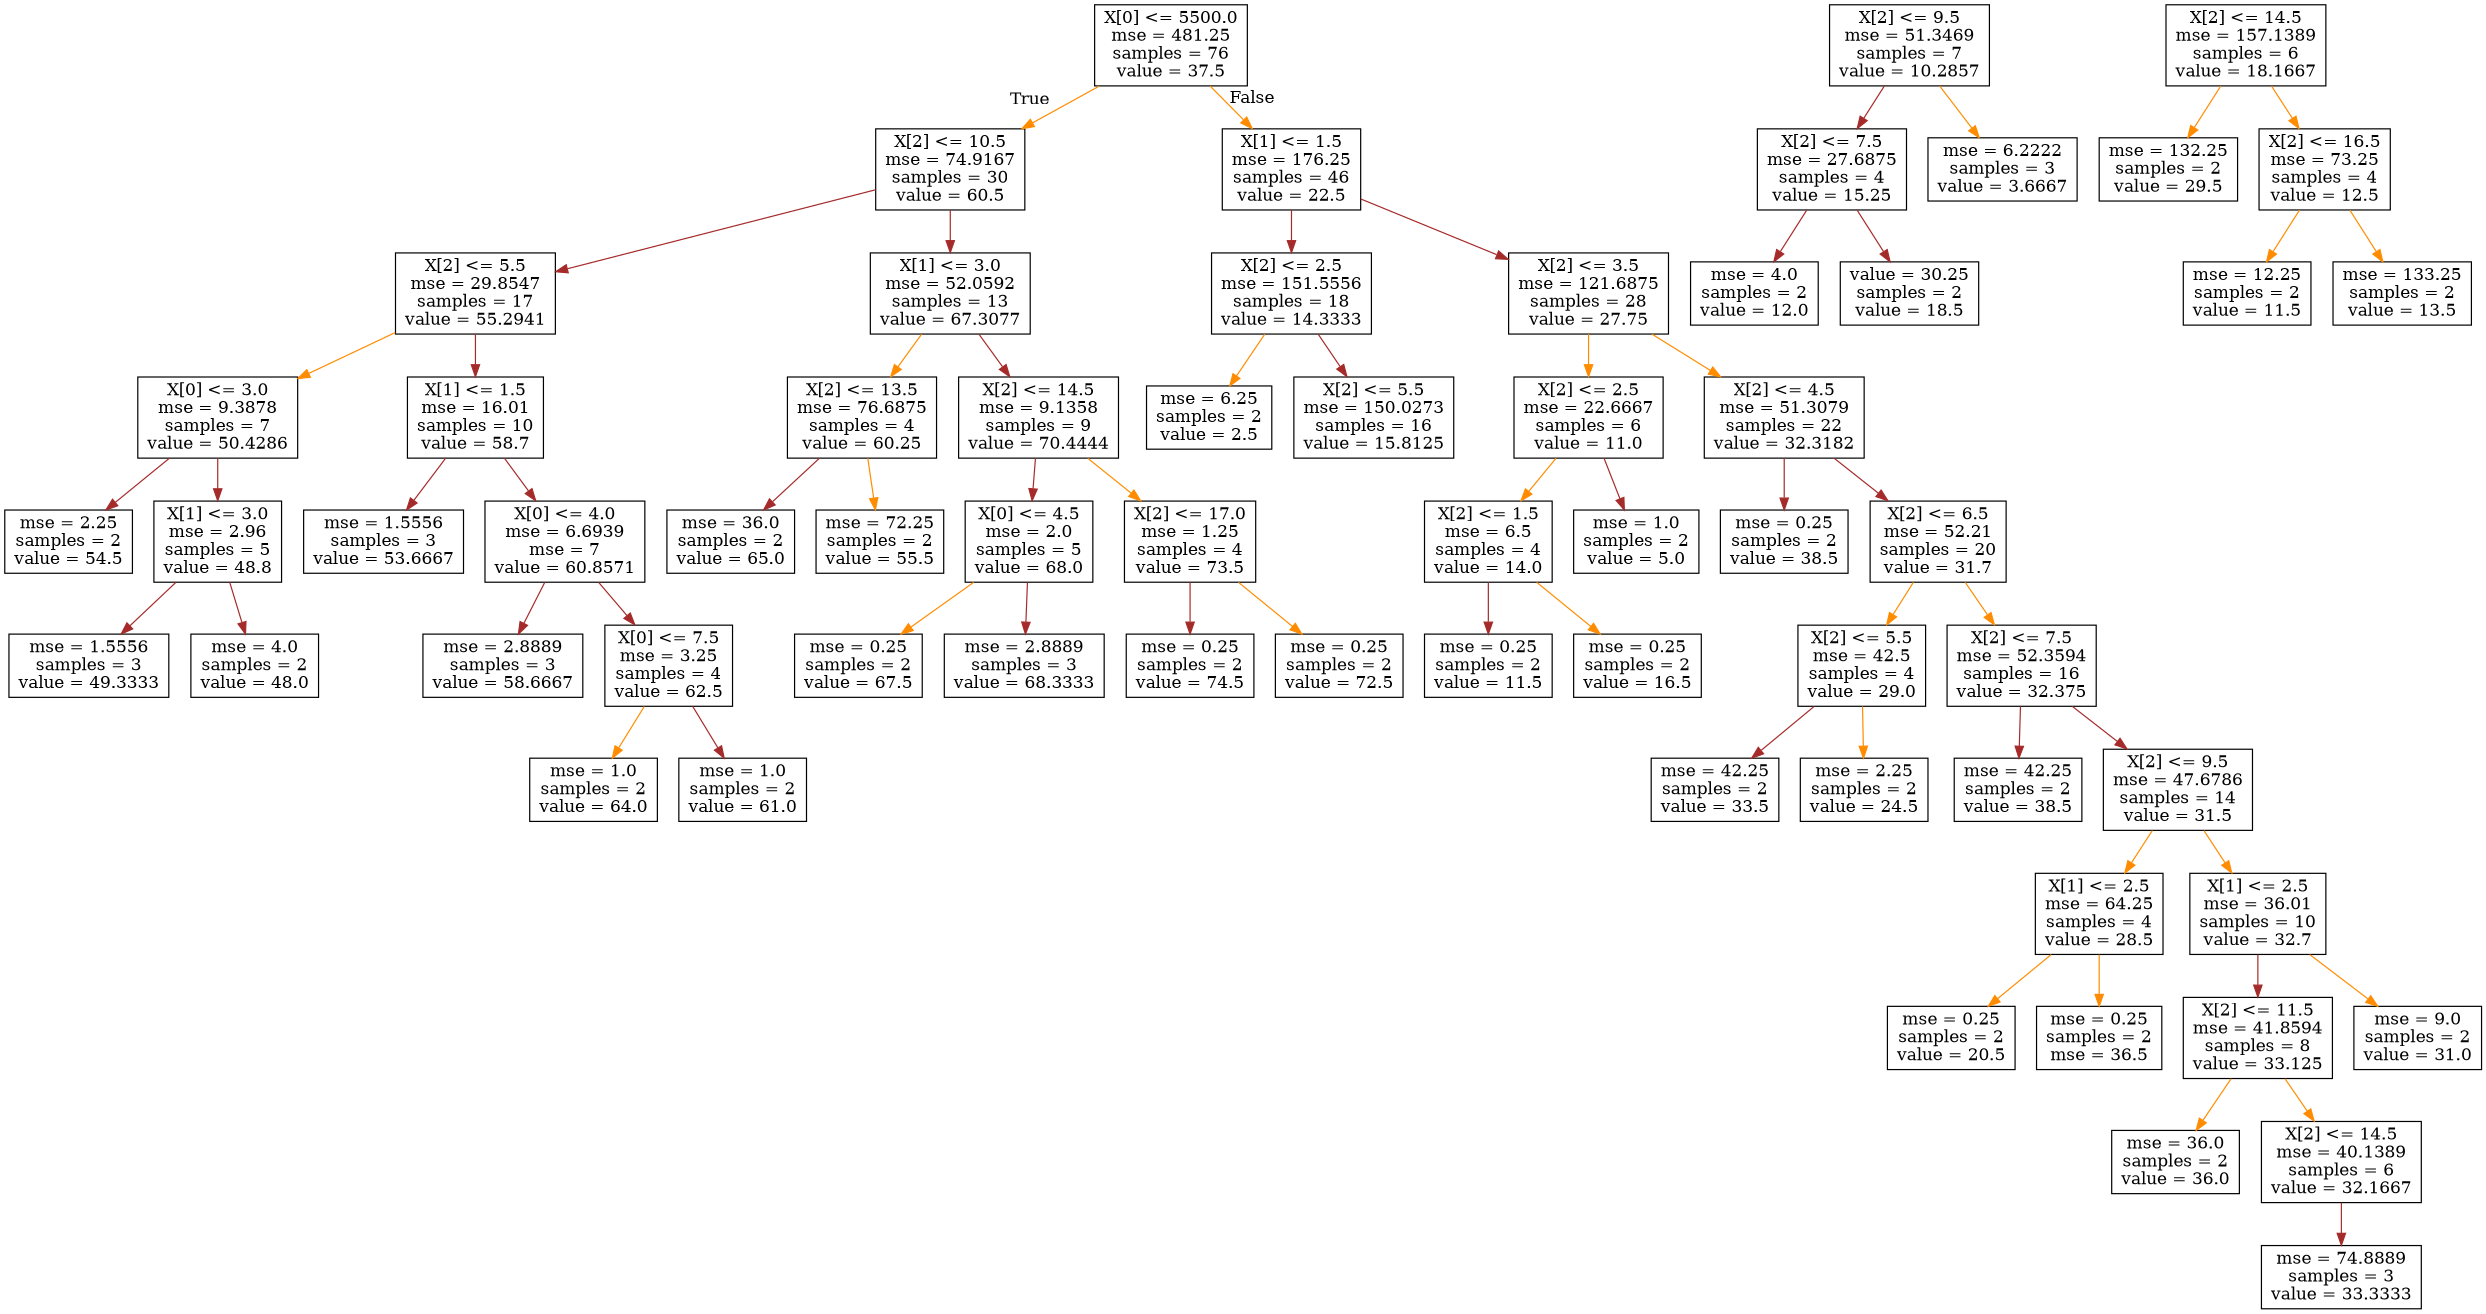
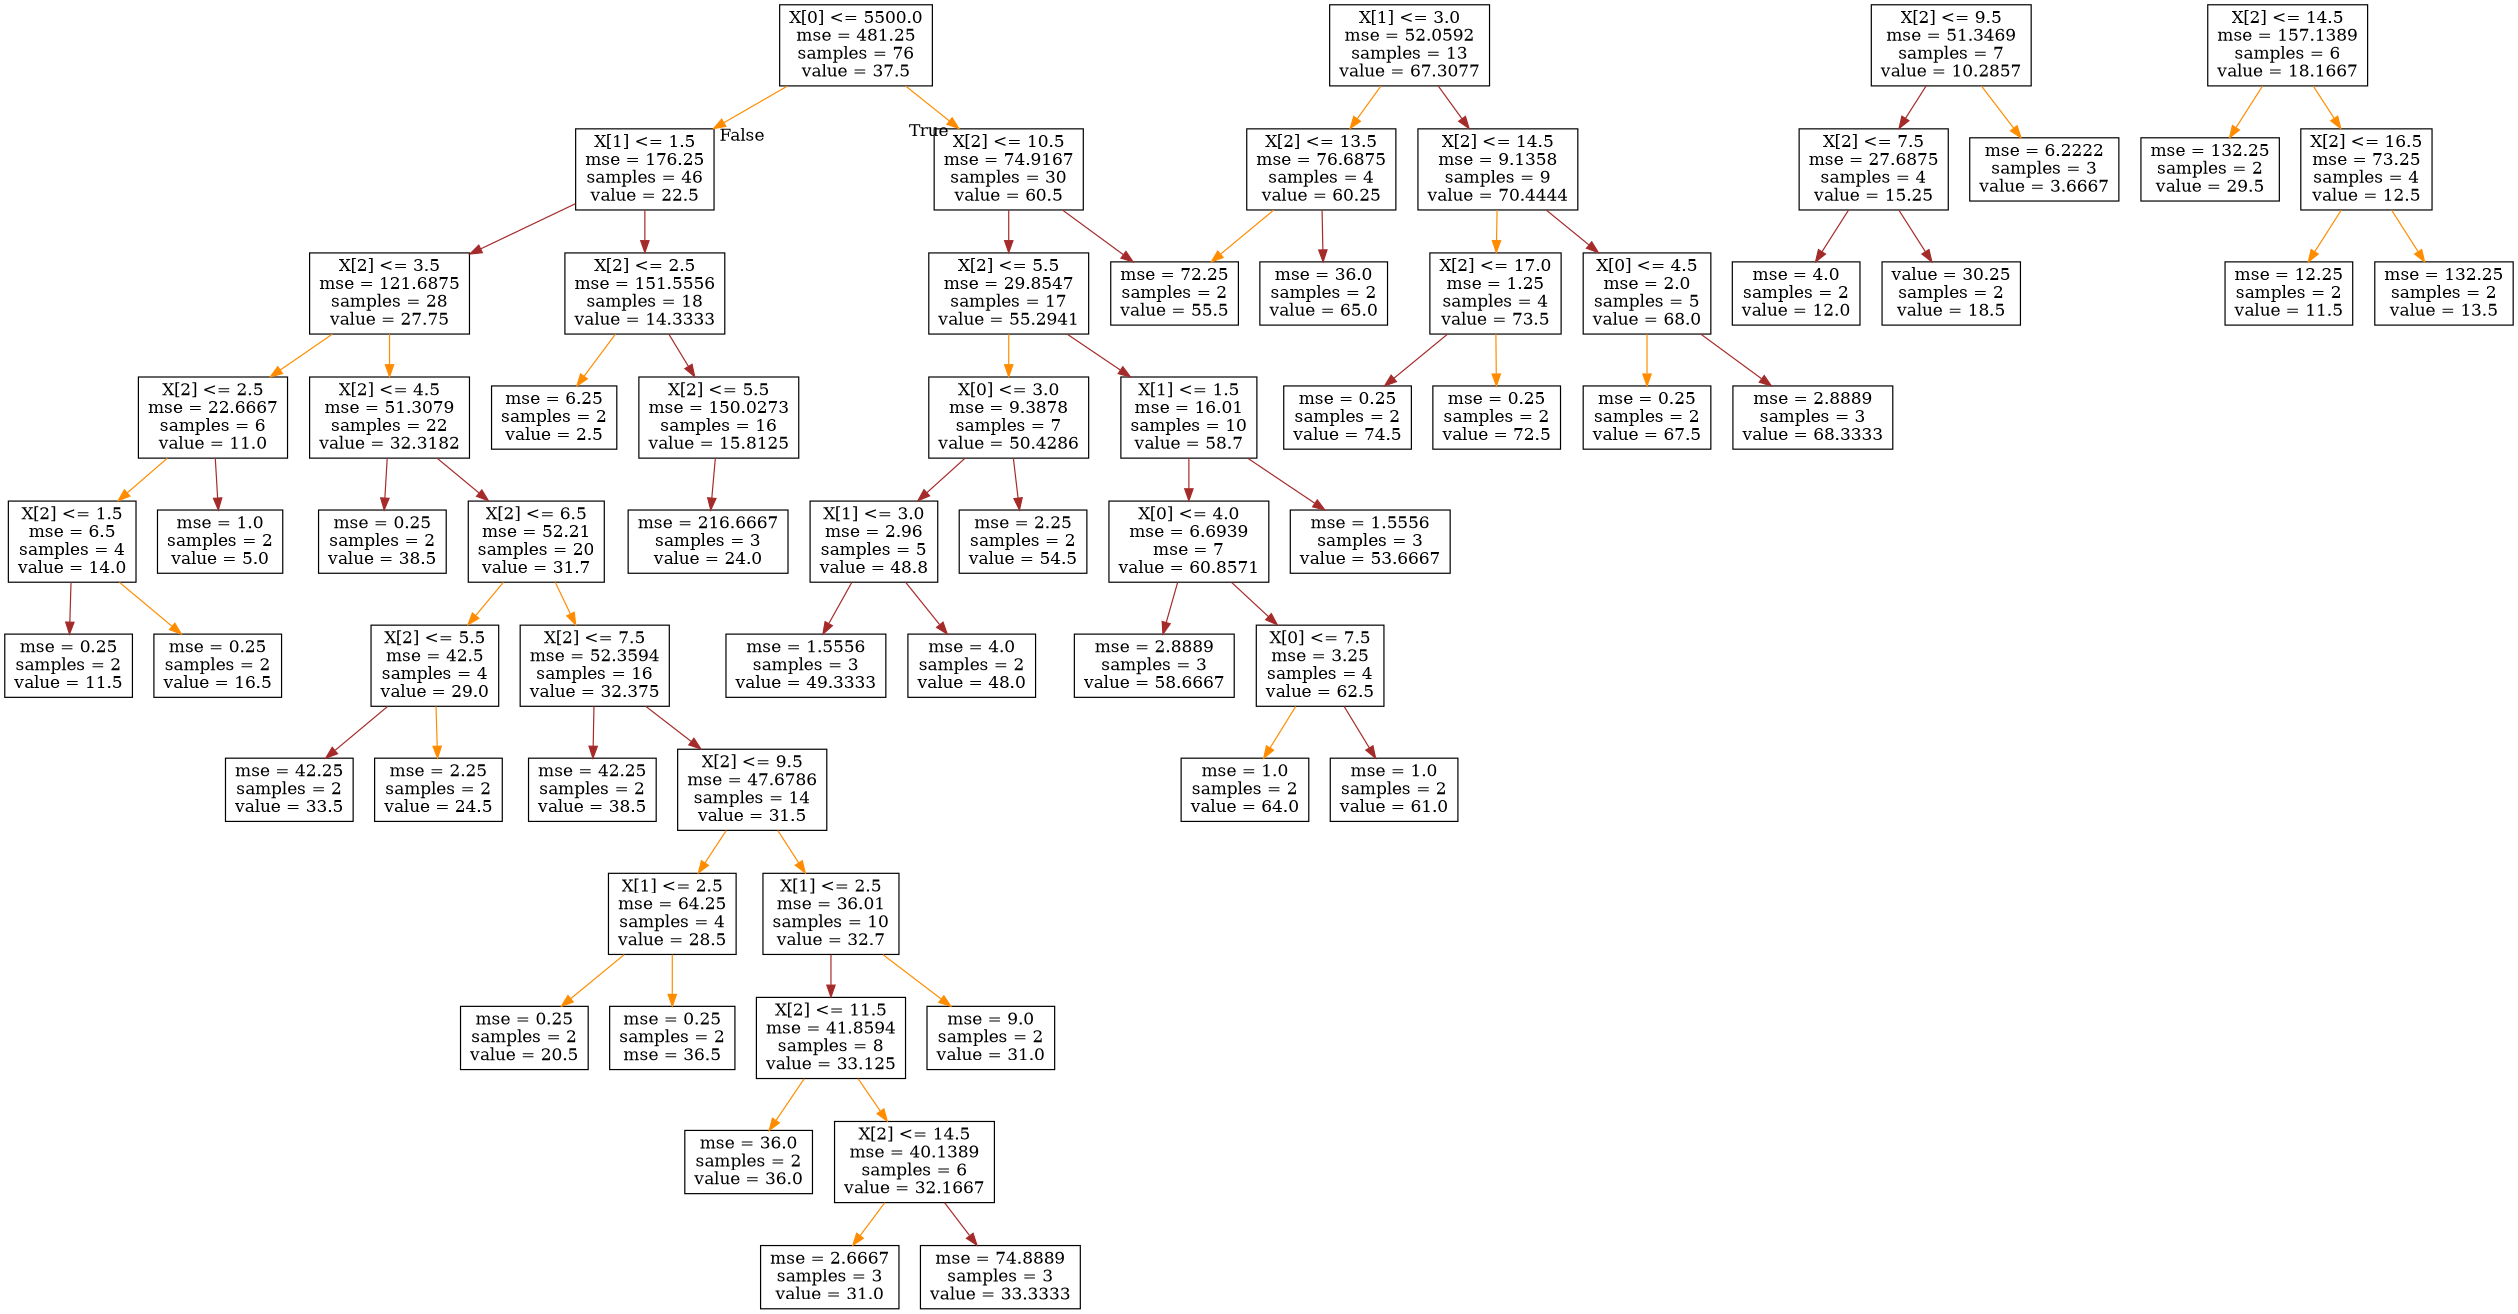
(950, 225) -> (1093, 232)
(2402, 293) -> (2444, 293)
none -> (708, 542)
none -> (830, 1277)
